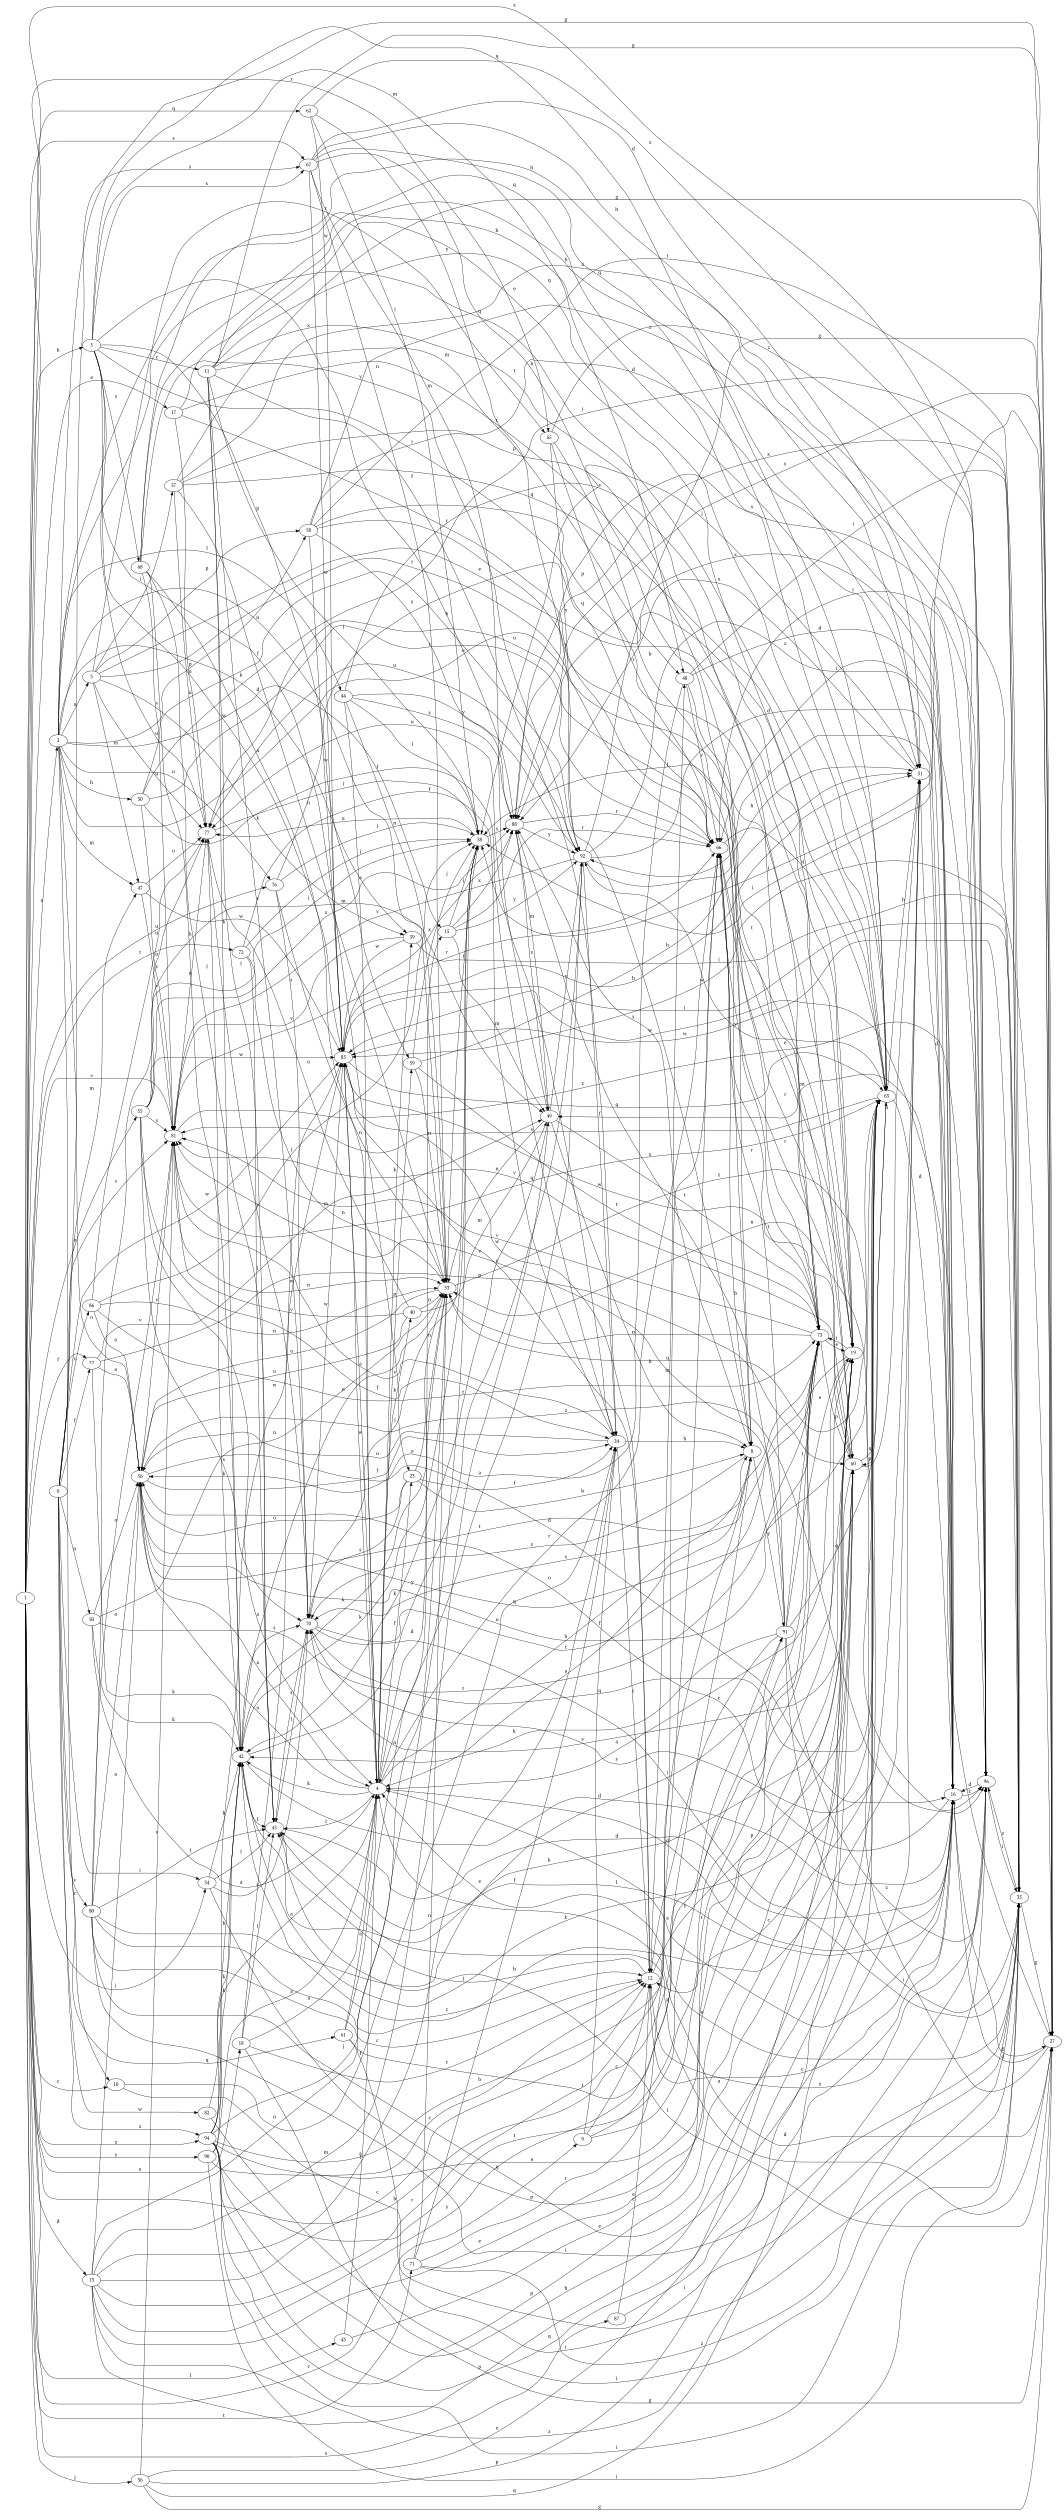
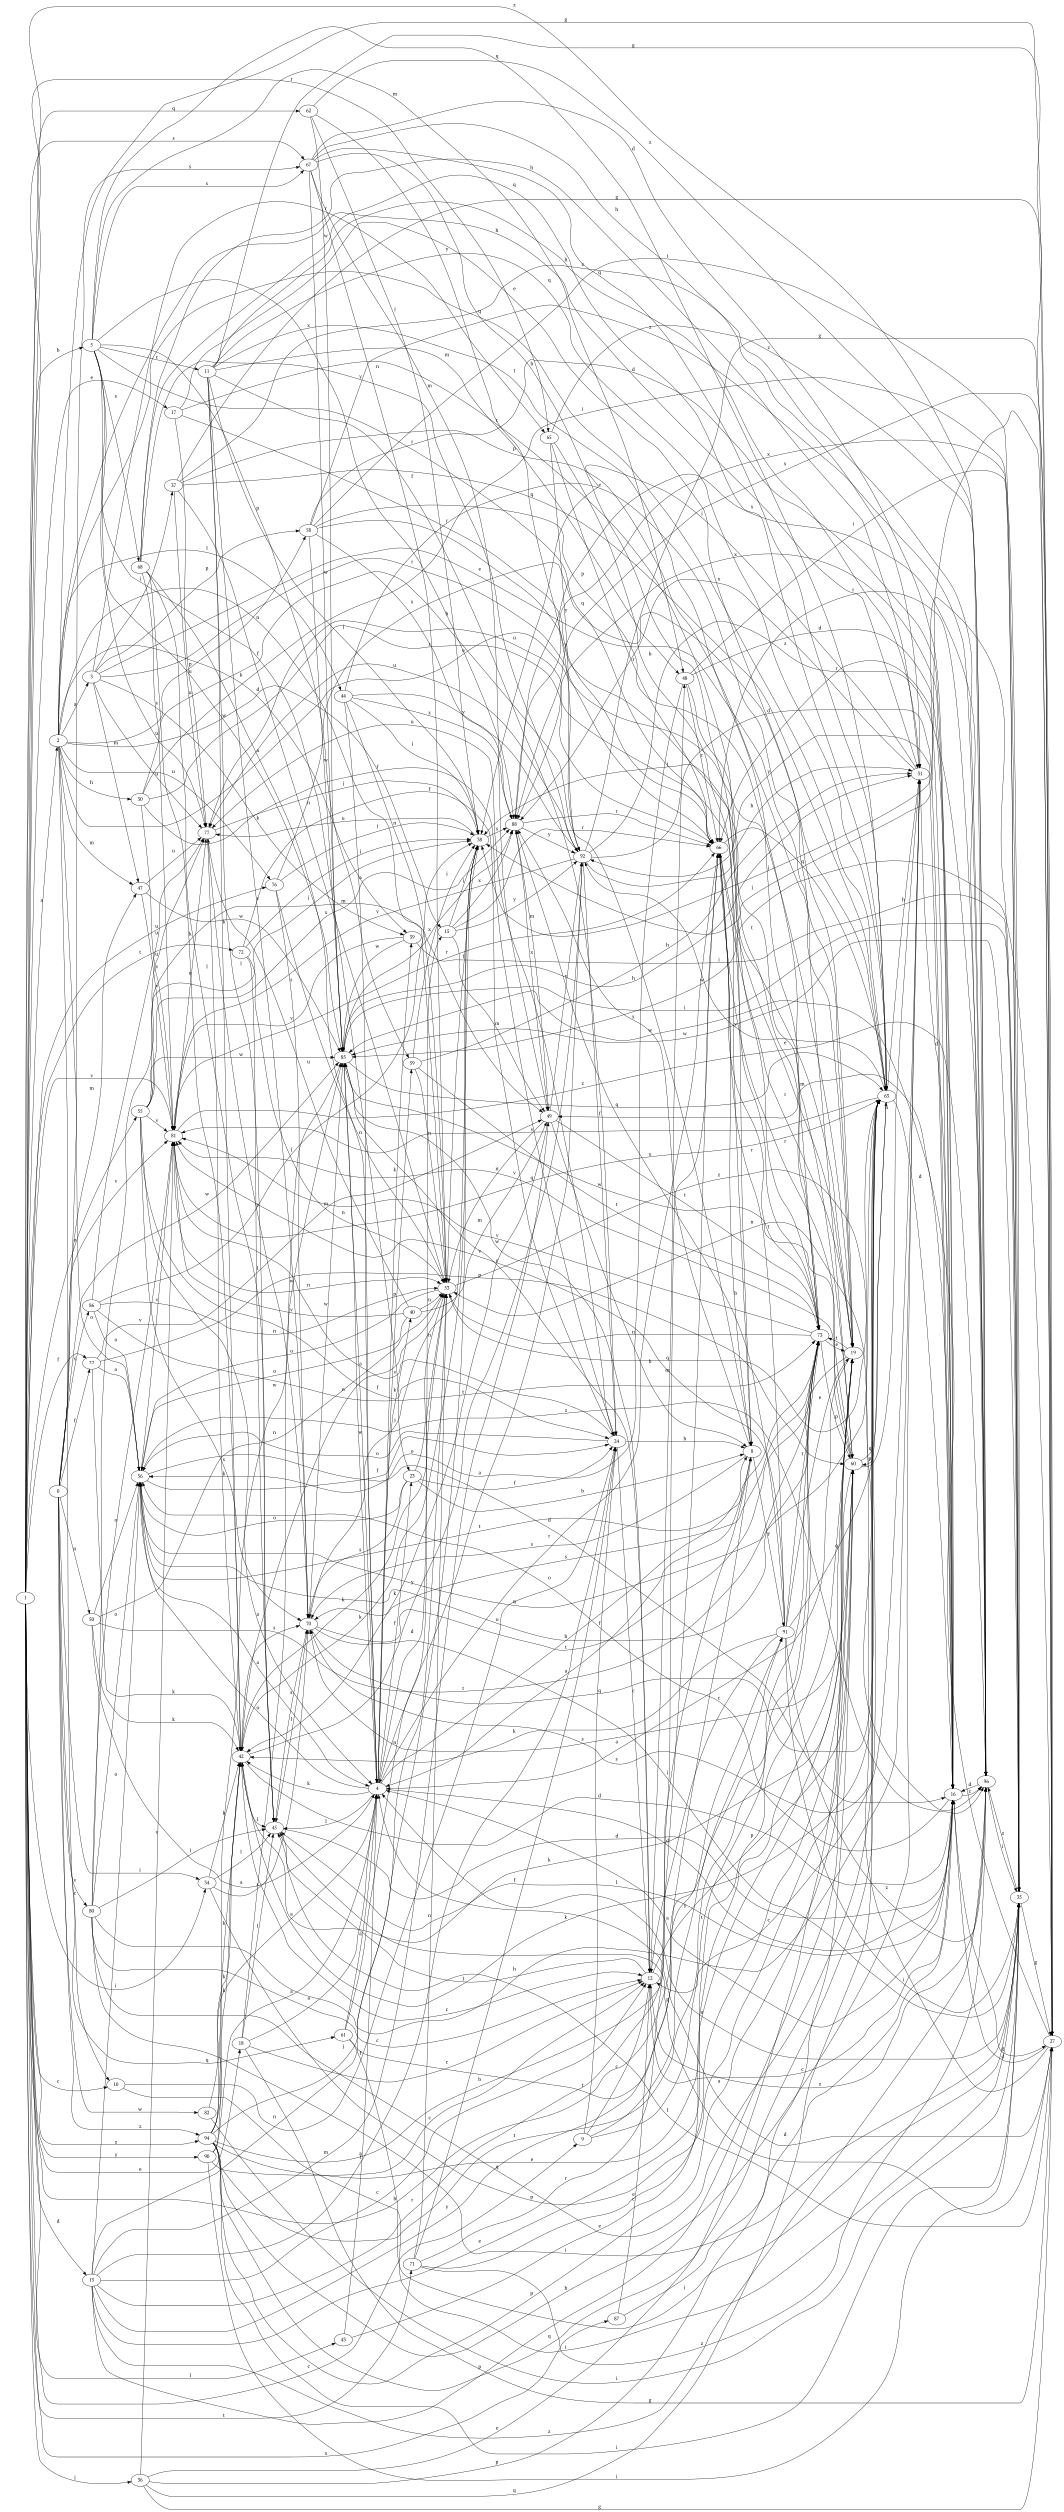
(557, 1827) -> none
